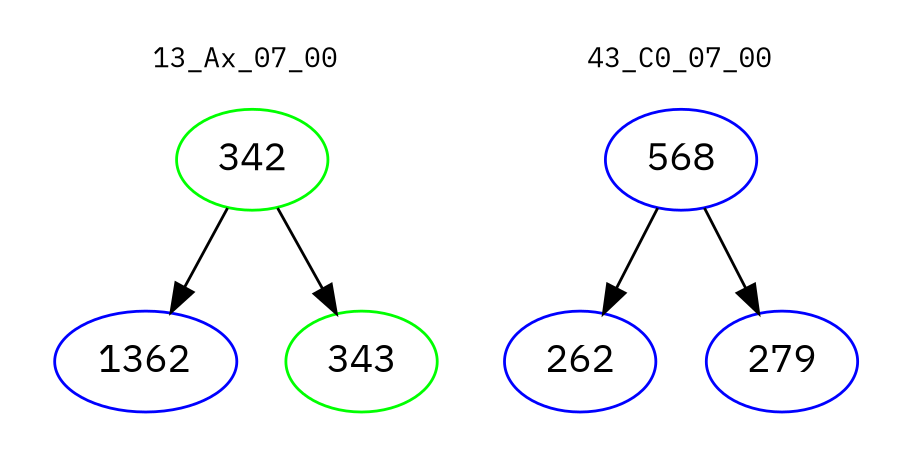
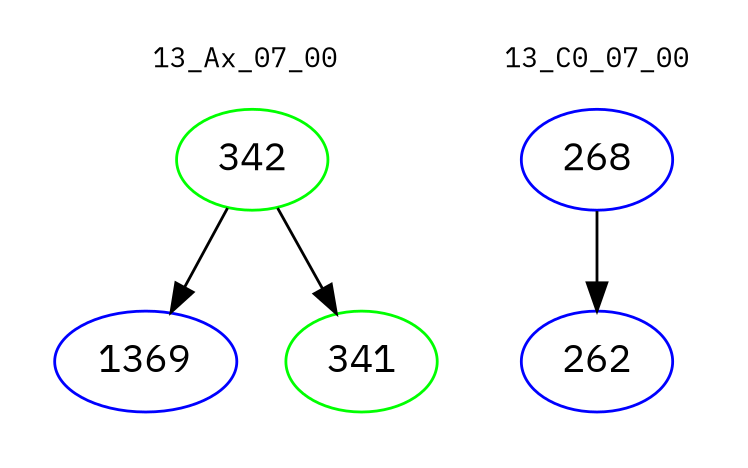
(681, 60) -> (598, 60)
(681, 160) -> (597, 160)
(146, 362) -> (146, 362)
(362, 362) -> (362, 362)
(782, 362) -> none
